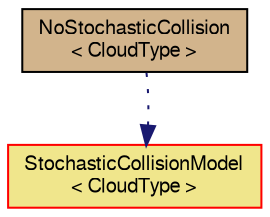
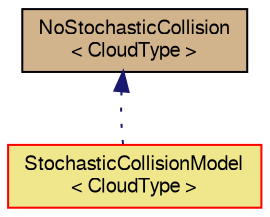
(148, 98) -> (121, 119)
